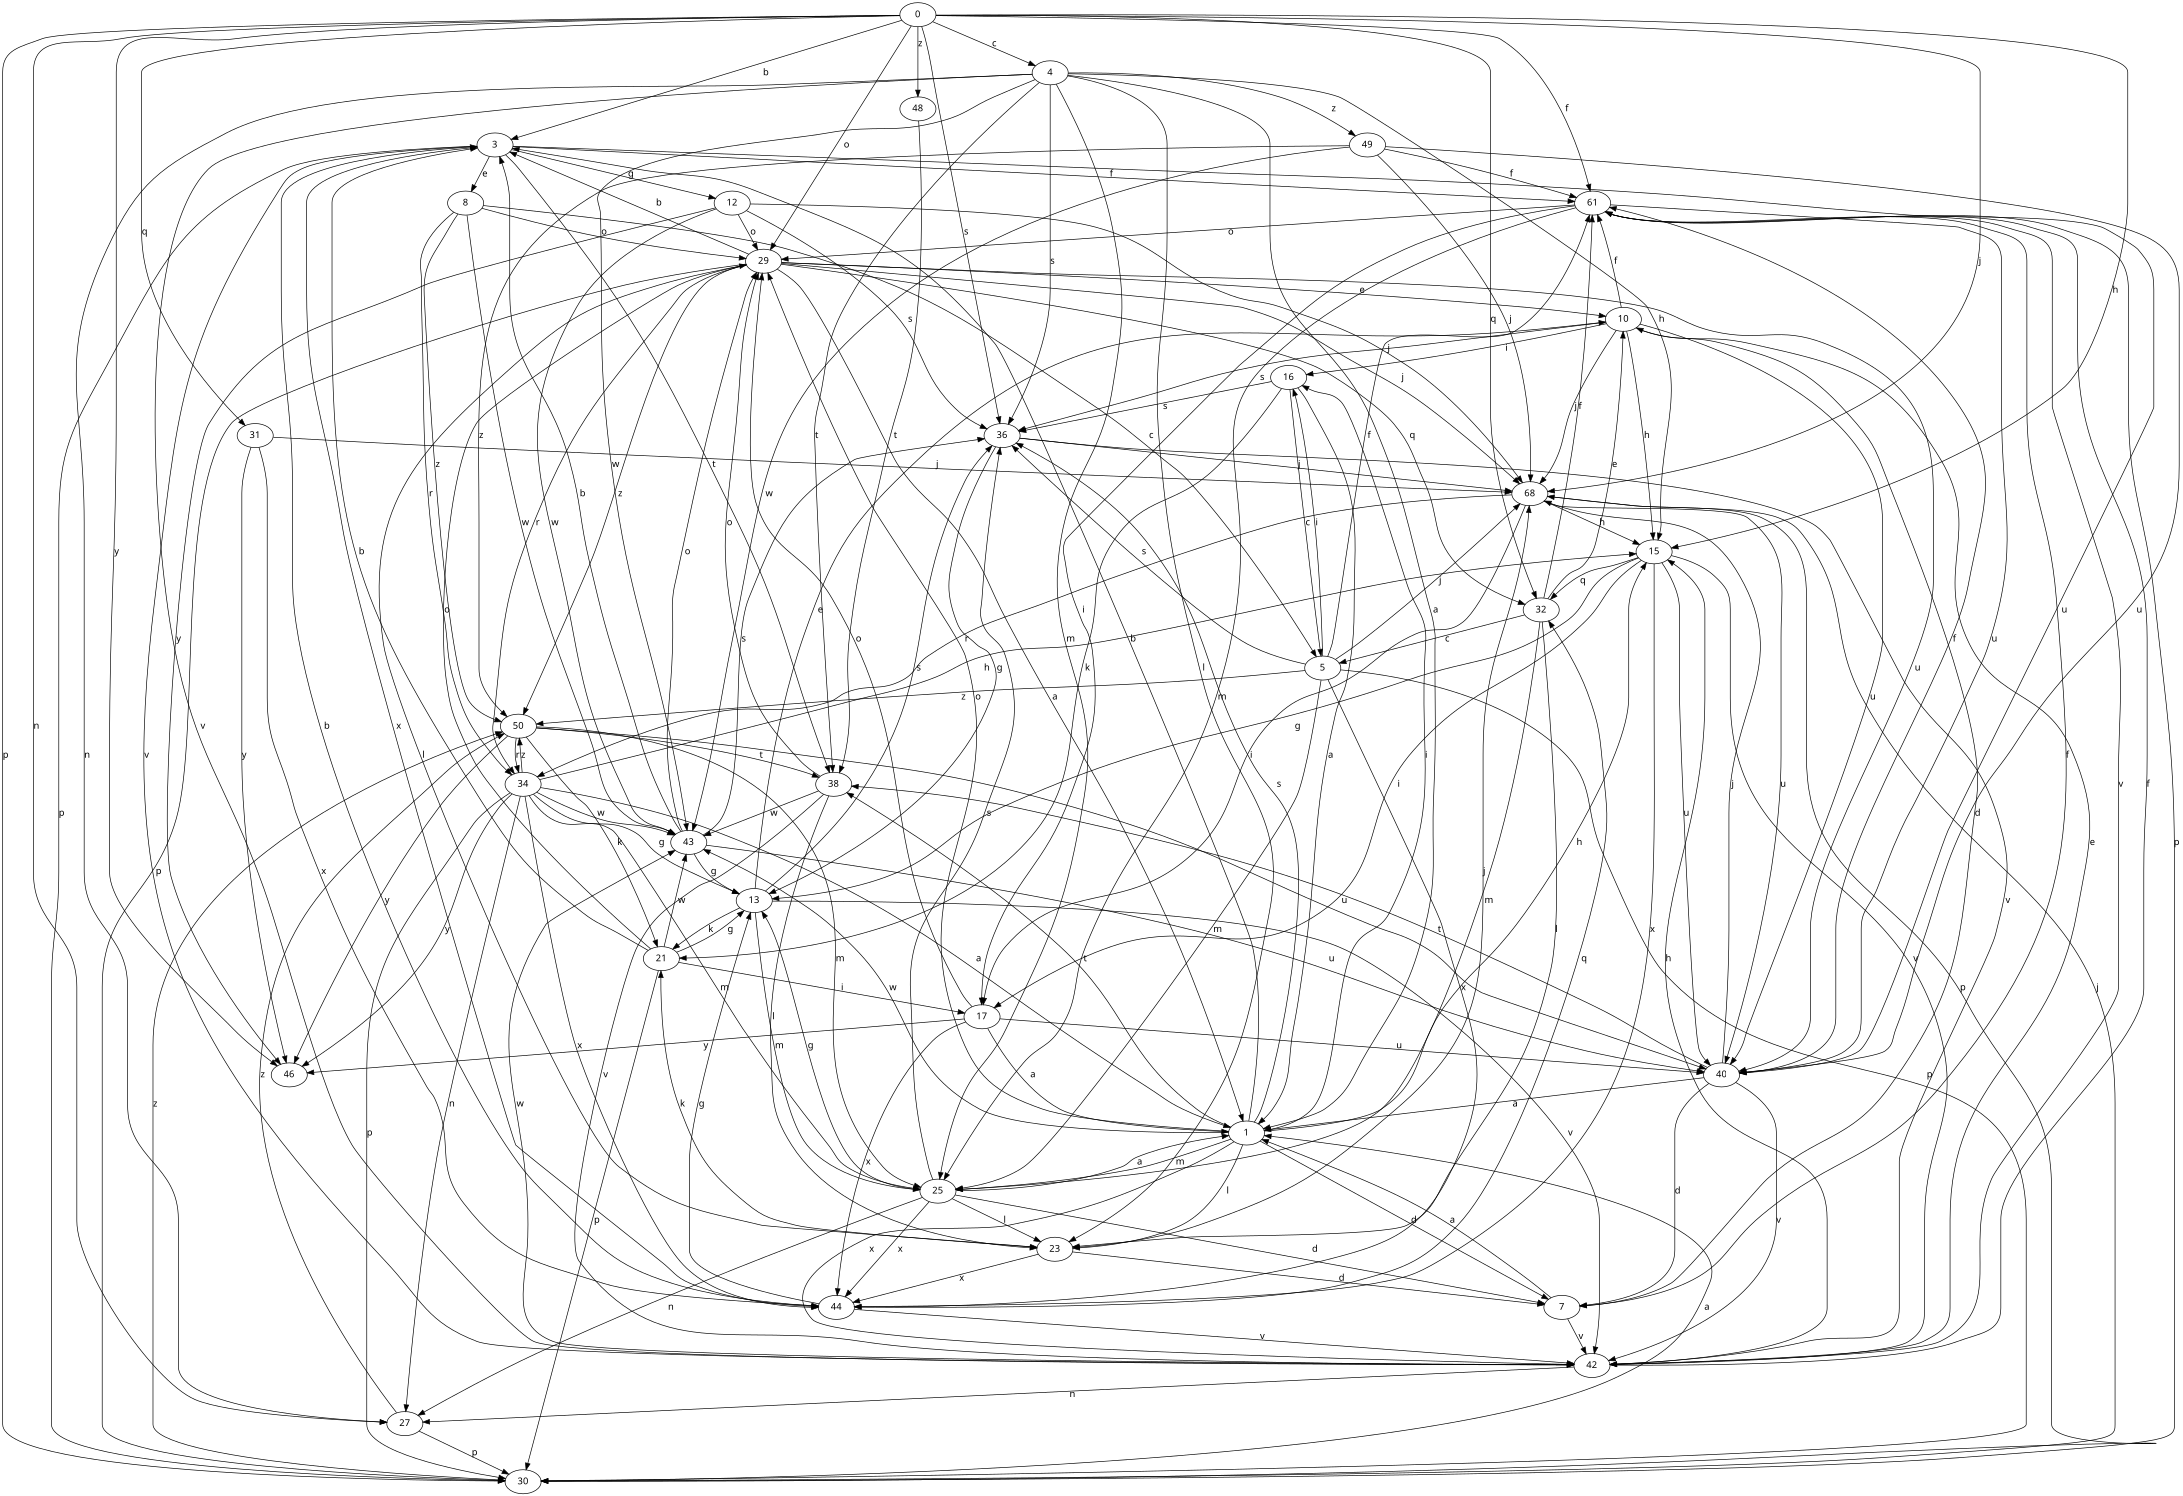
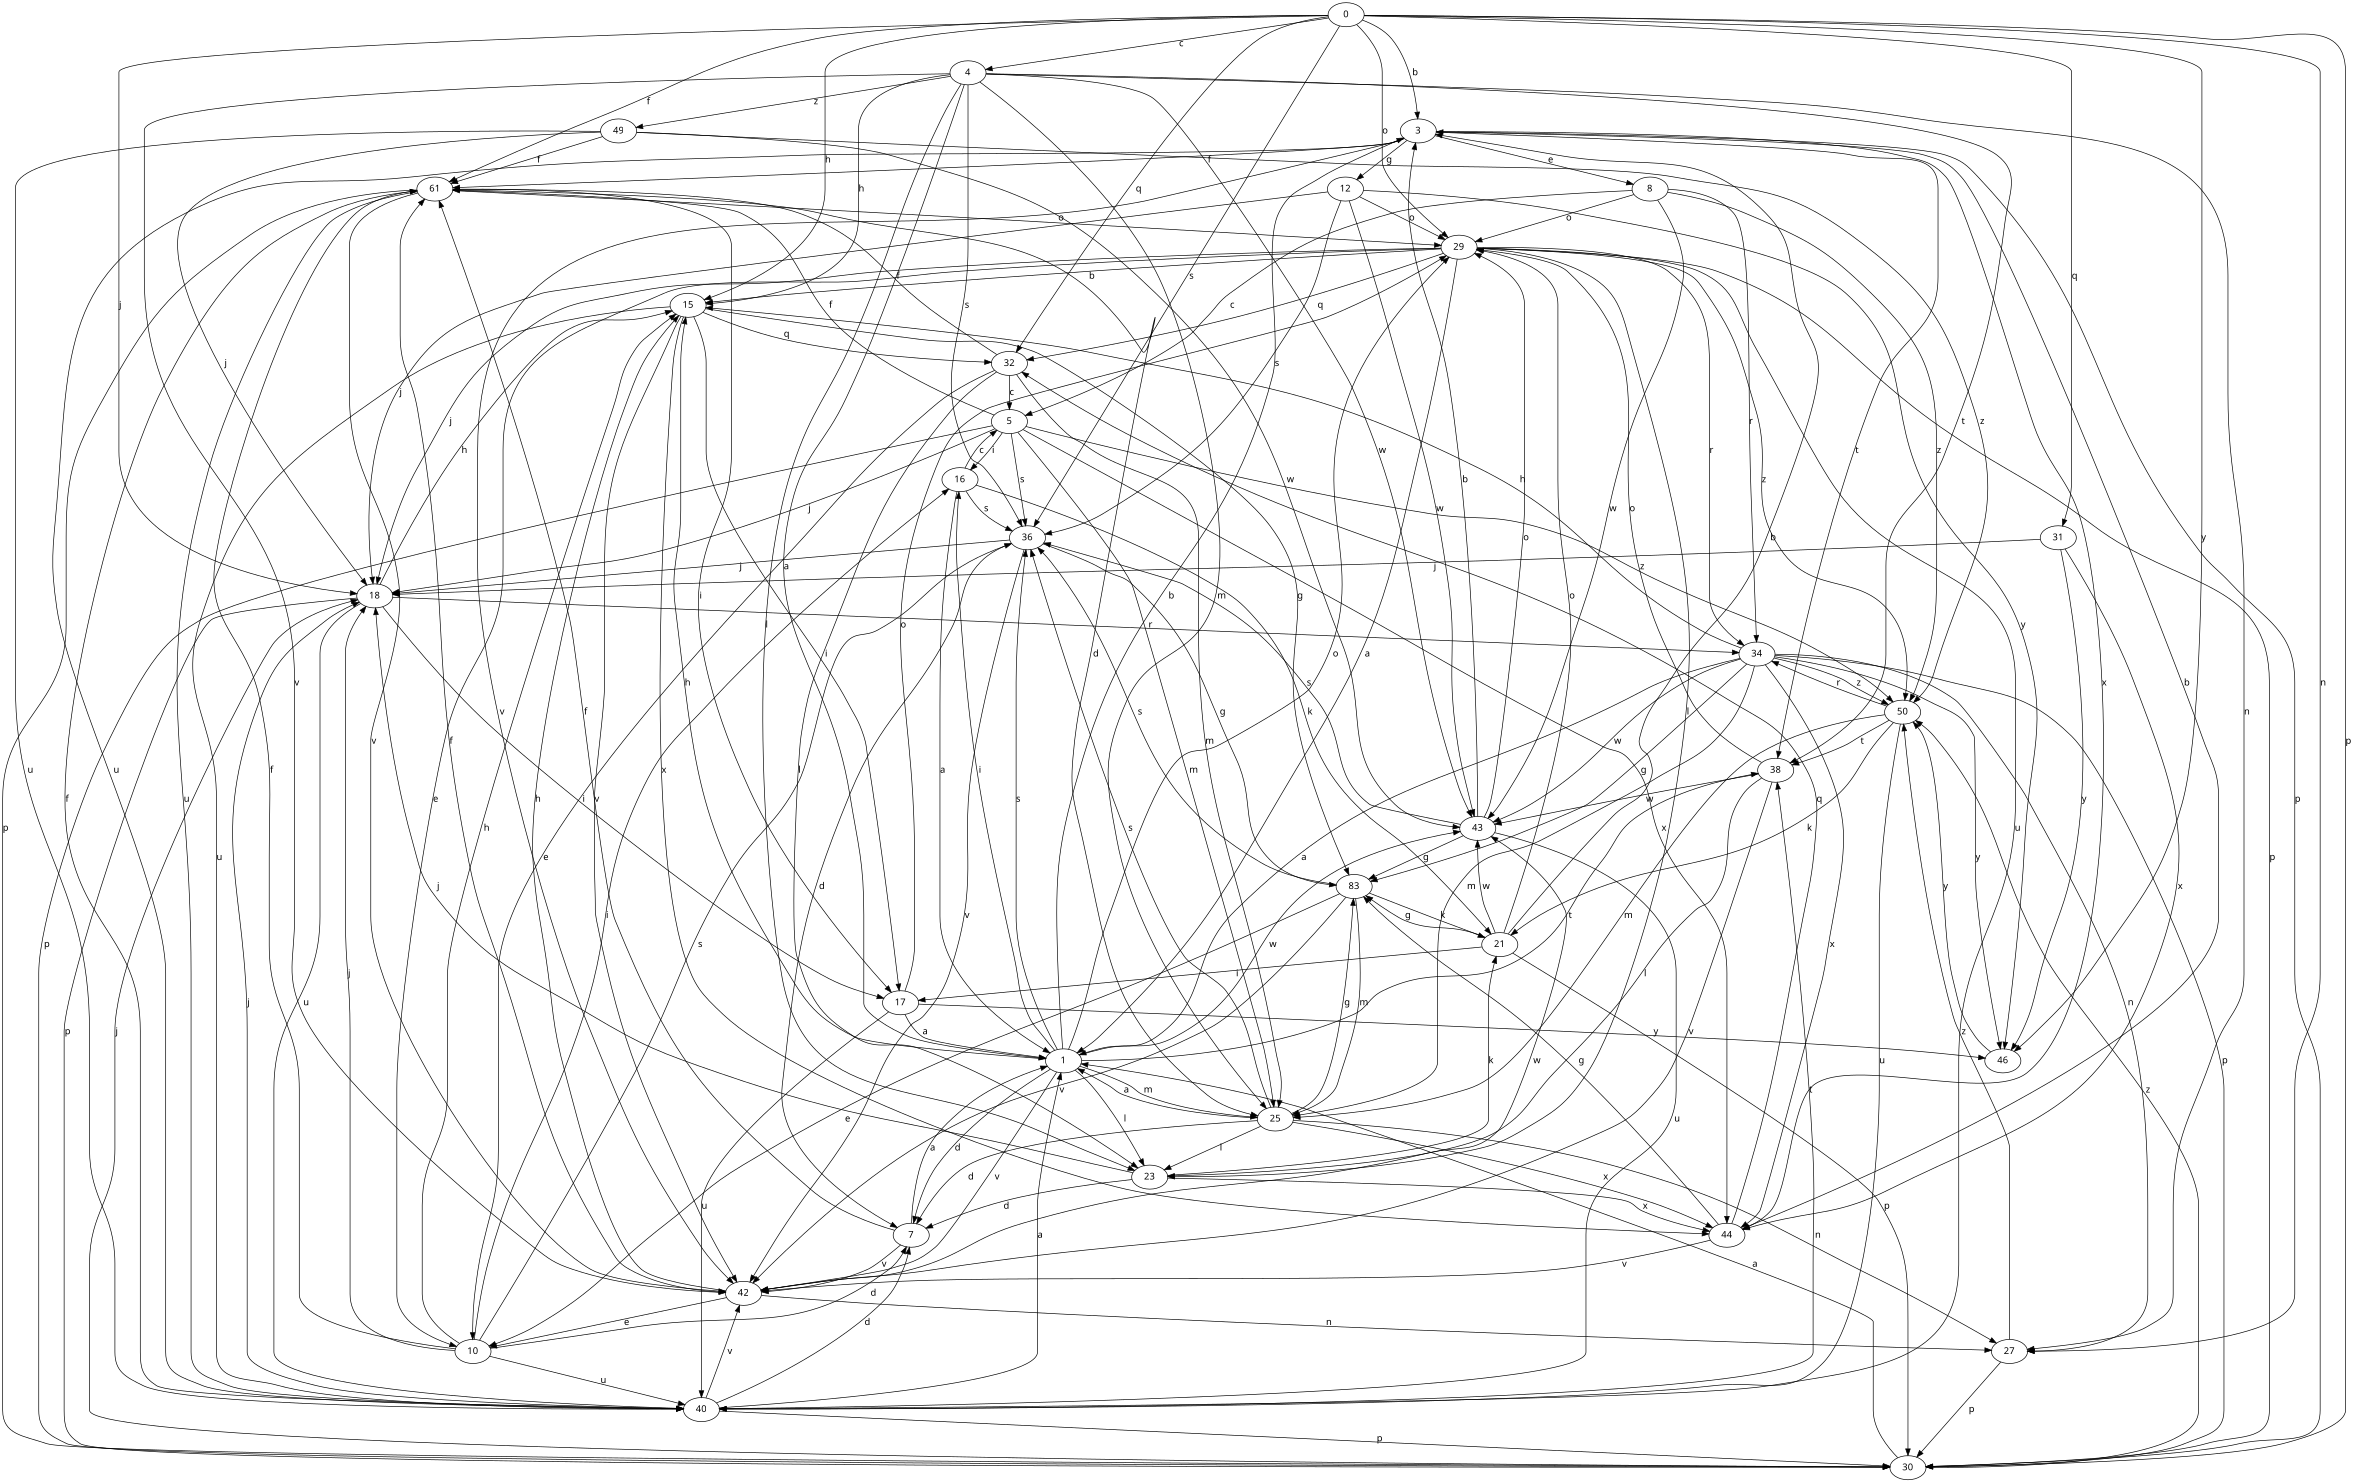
(918, 109) -> none
(632, 204) -> (1076, 272)
(1530, 494) -> (375, 596)
(1222, 697) -> (1096, 654)
none -> (818, 879)
(387, 886) -> (1944, 894)
(754, 901) -> (1354, 887)
(872, 1139) -> none
(872, 1249) -> (997, 1177)
none -> (1301, 1438)
